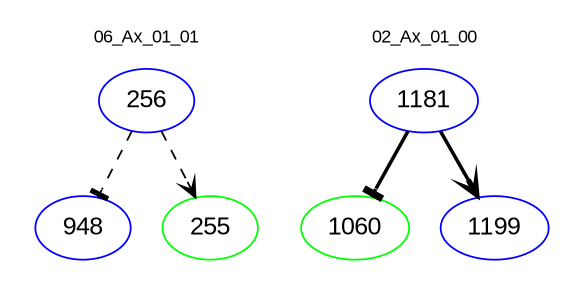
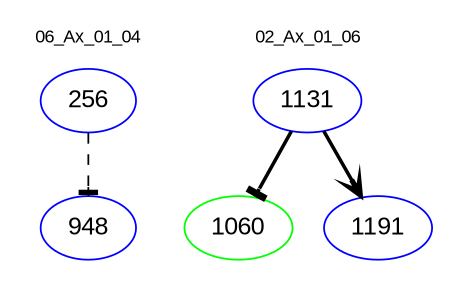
(147, 38) -> (88, 38)
(425, 38) -> (308, 38)
(424, 101) -> (307, 101)
(210, 228) -> none
(495, 228) -> (378, 228)
